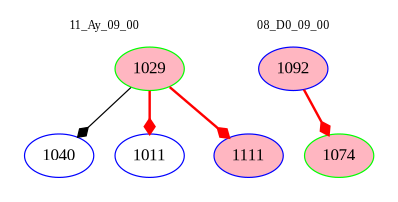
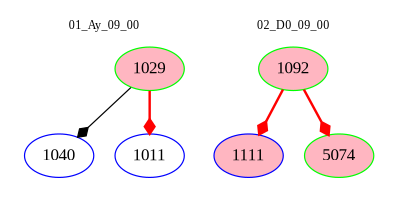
(104, 26) -> (104, 26)
(294, 26) -> (294, 26)
(293, 69) -> (293, 69)
(186, 101) -> (275, 106)
(339, 156) -> (339, 156)
